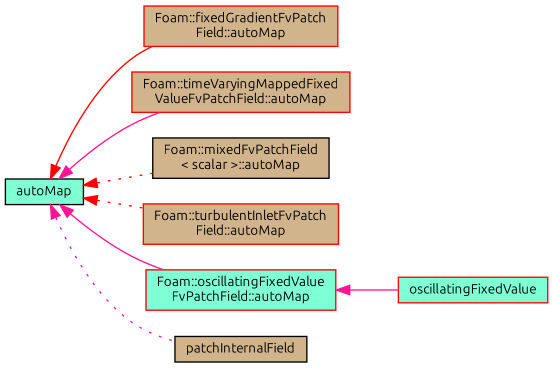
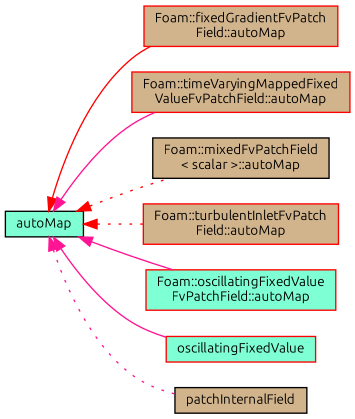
(374, 290) -> (106, 302)
